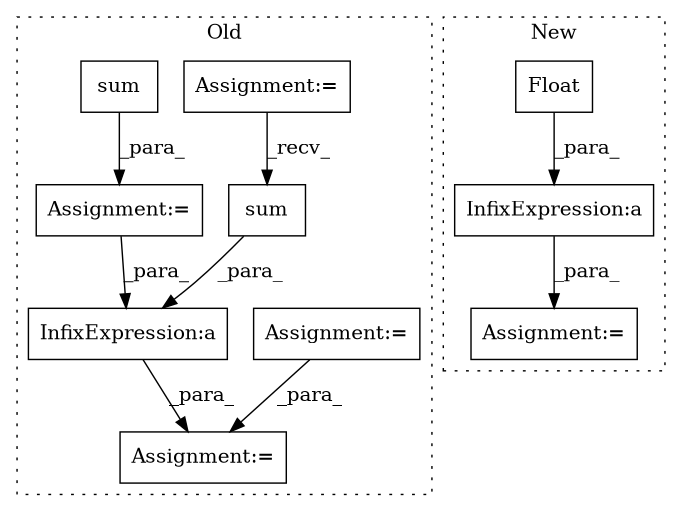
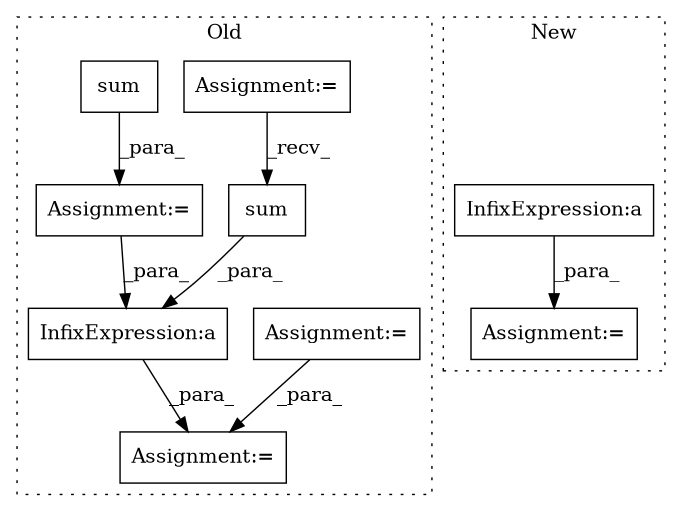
(554, 87) -> none
